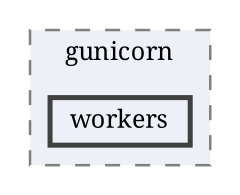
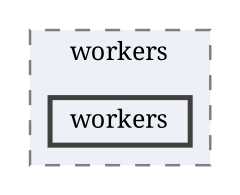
(120, 54) -> (120, 54)
